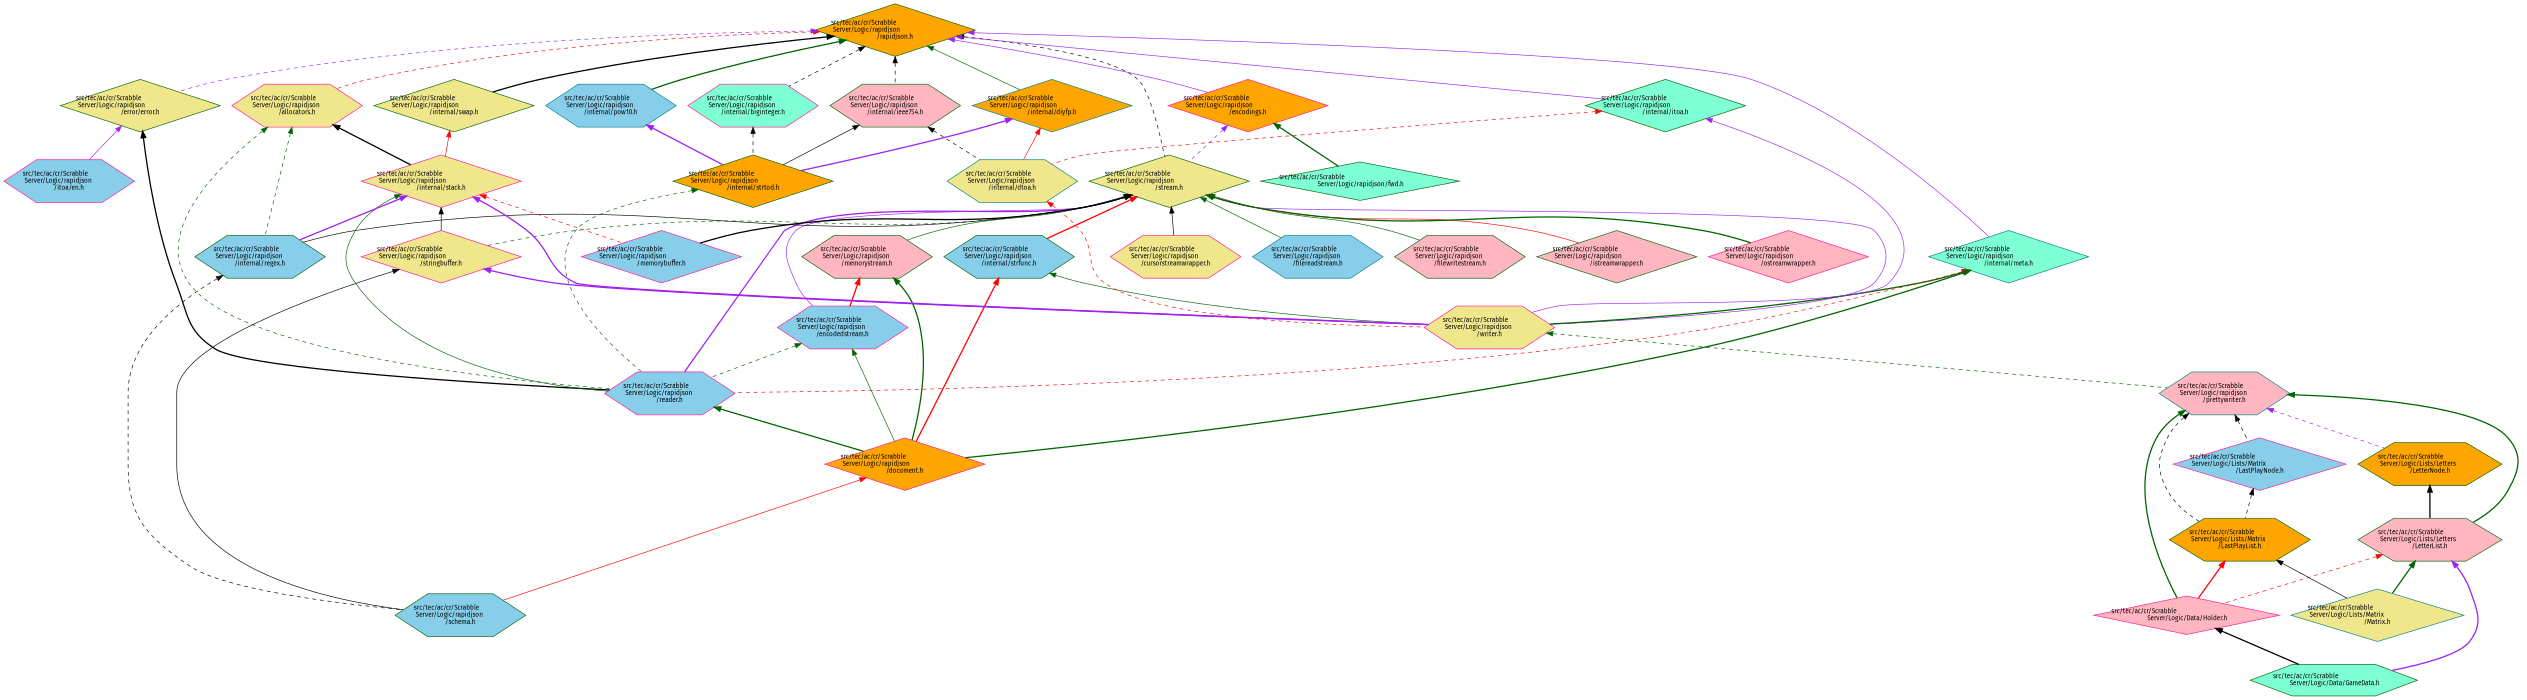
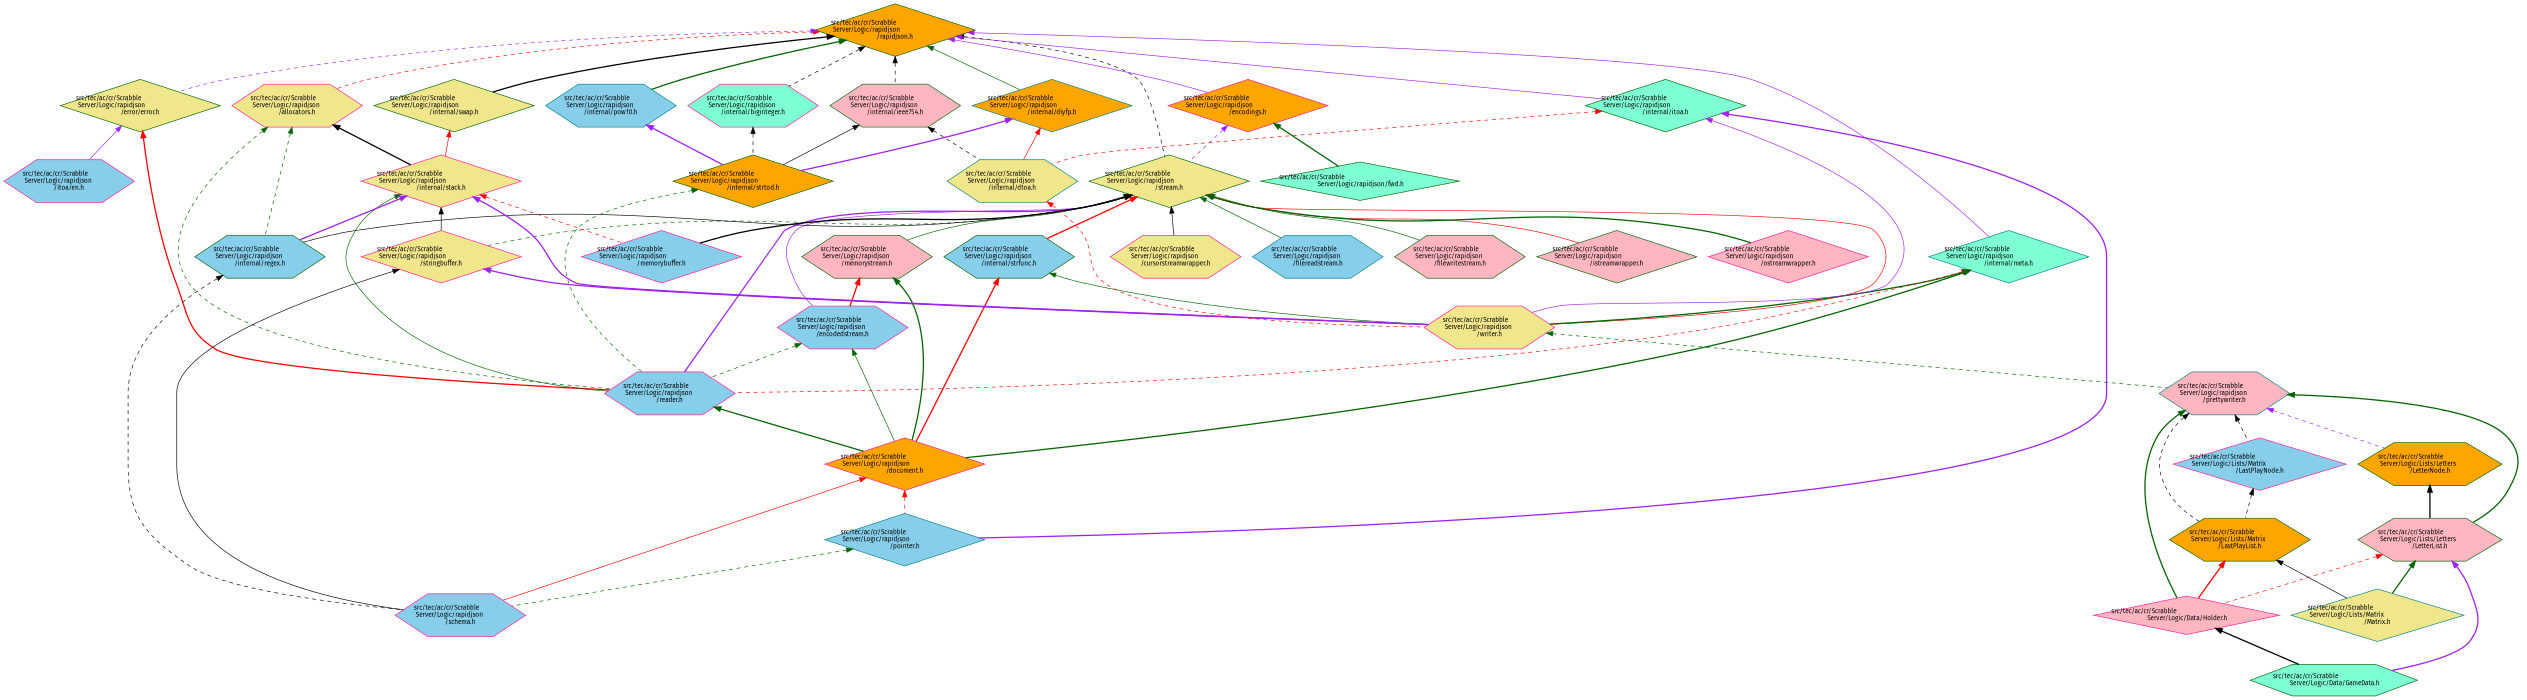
(1737, 216) -> (1737, 216)
(298, 366) -> (298, 366)
none -> (905, 540)
(460, 615) -> (460, 615)
